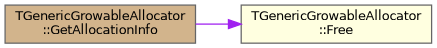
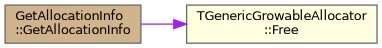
(100, 24) -> (73, 24)
